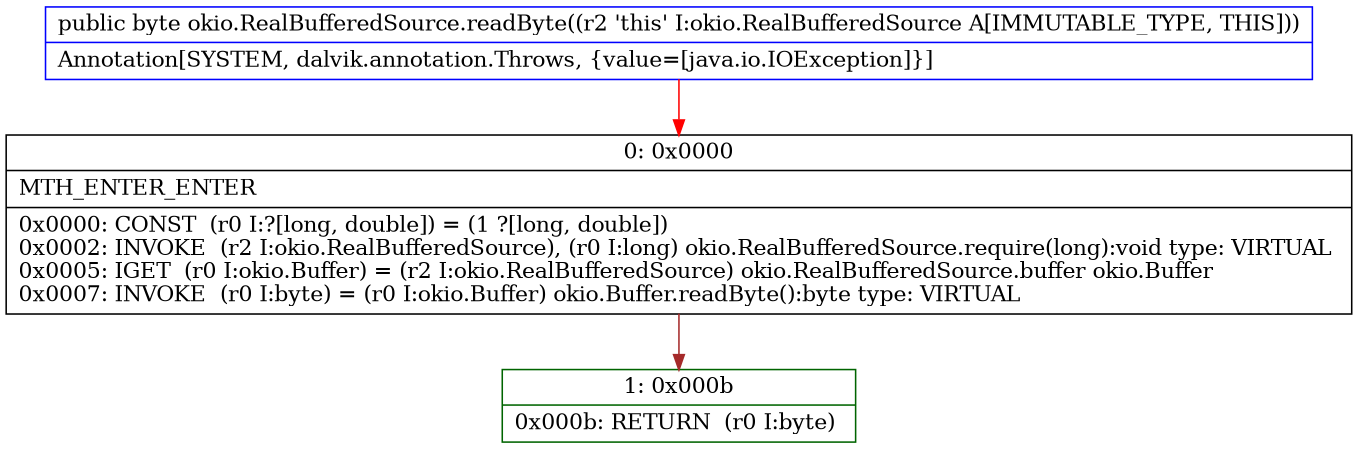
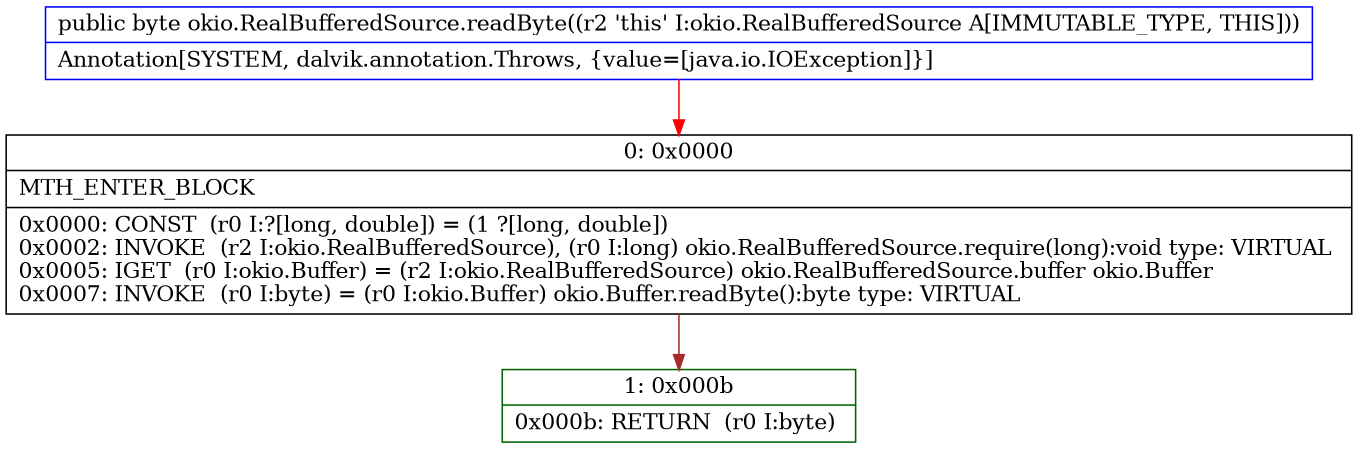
(137, 188) -> (137, 188)
